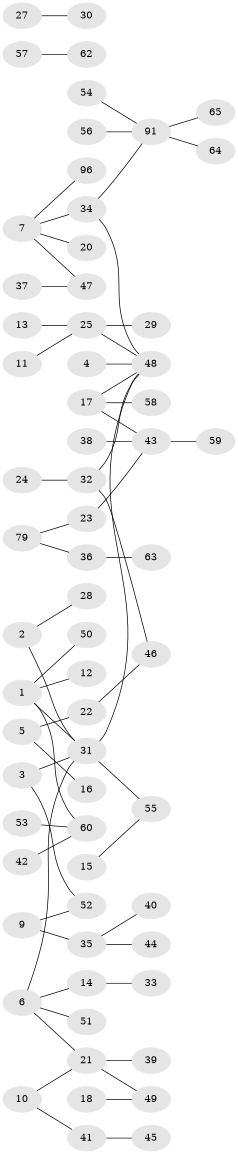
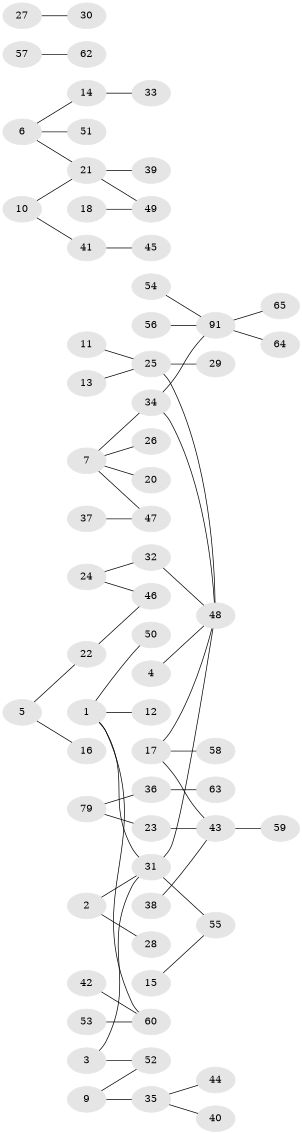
(87, 171) -> (151, 441)
(127, 564) -> (119, 587)
(48, 874) -> none
